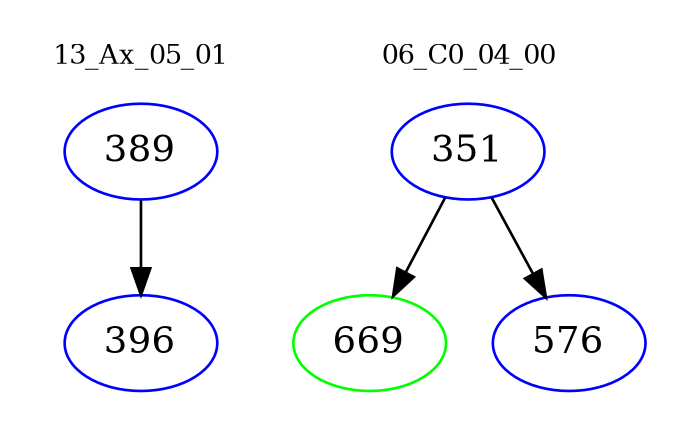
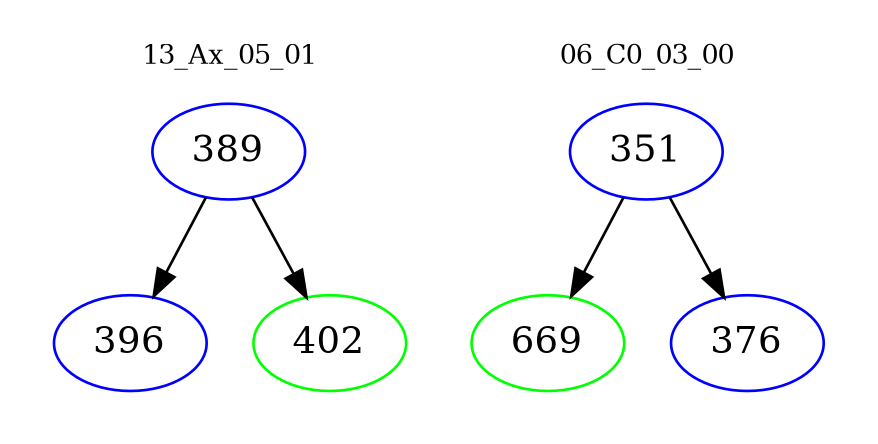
(469, 57) -> (648, 57)
none -> (330, 343)
(569, 343) -> (747, 343)
